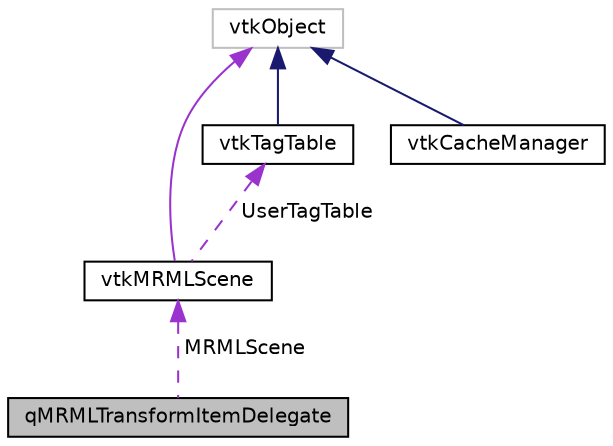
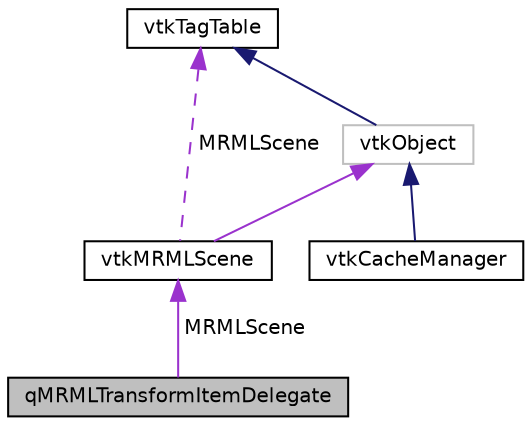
(278, 97) -> (315, 92)
(304, 213) -> (257, 145)
(178, 360) -> (178, 339)
